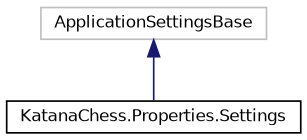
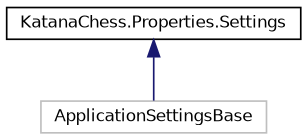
(154, 79) -> (154, 79)
